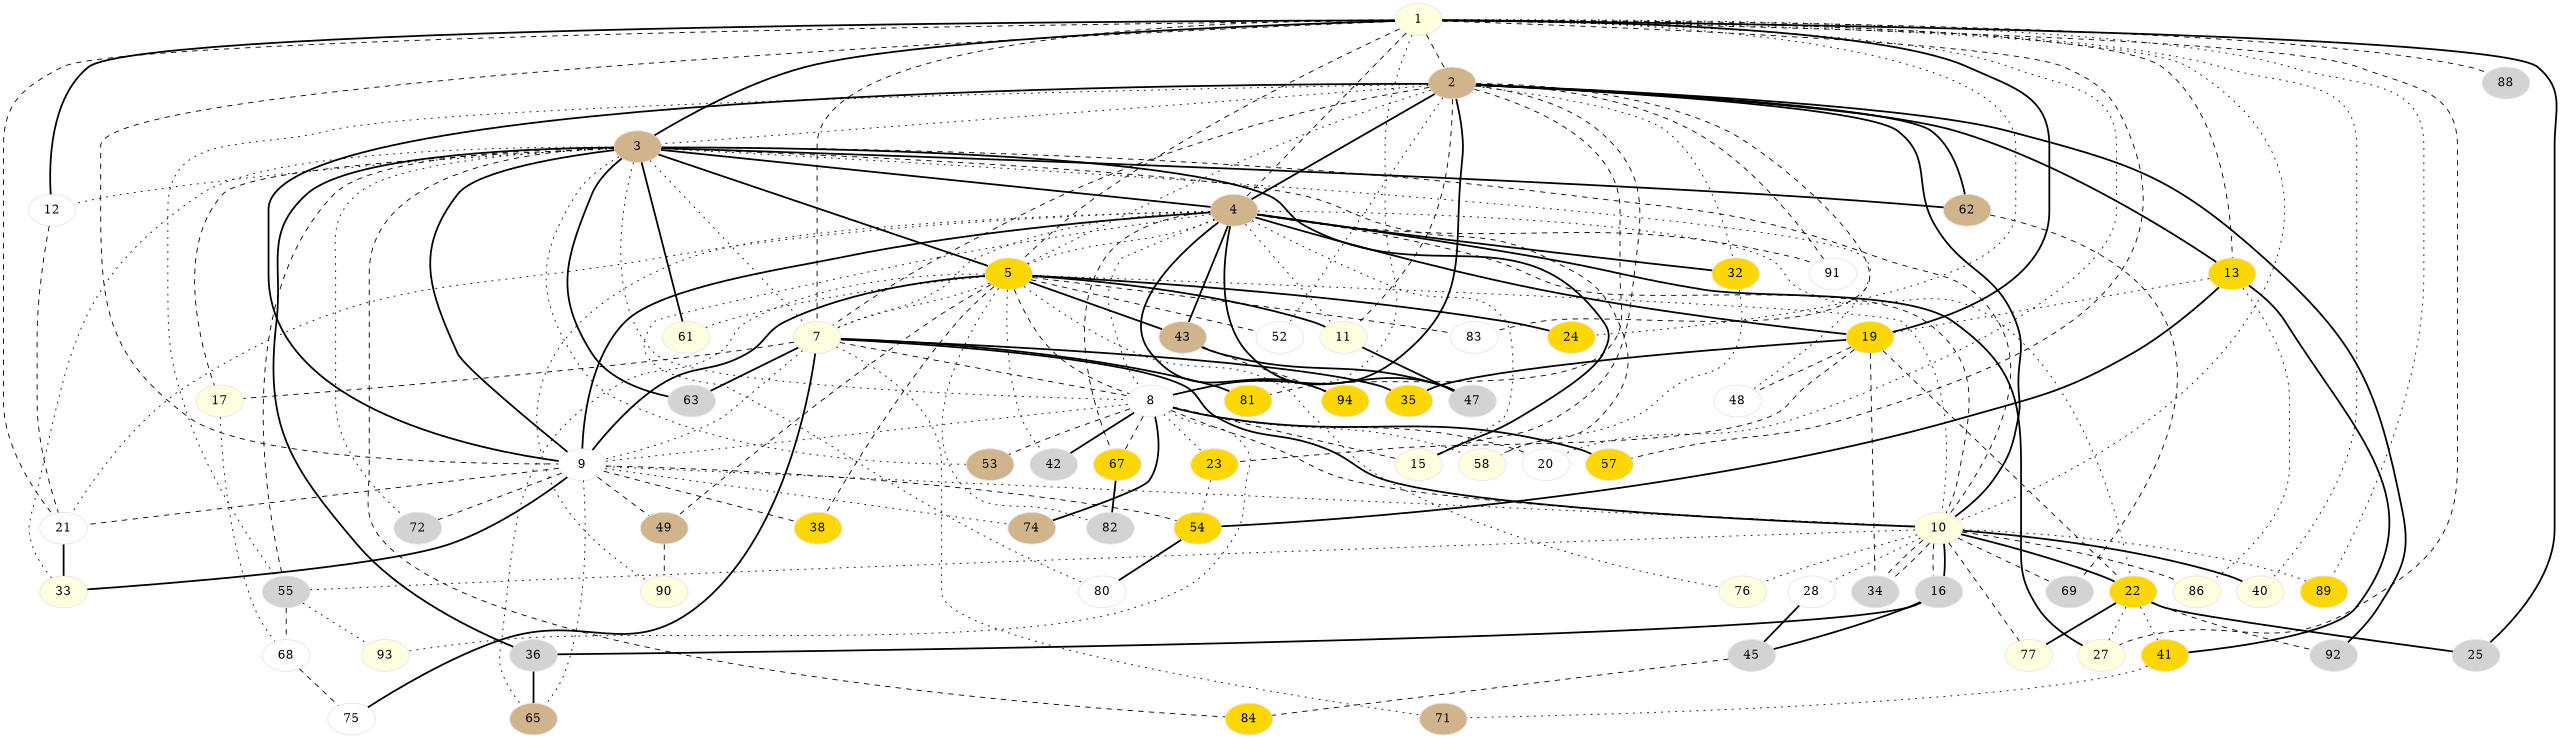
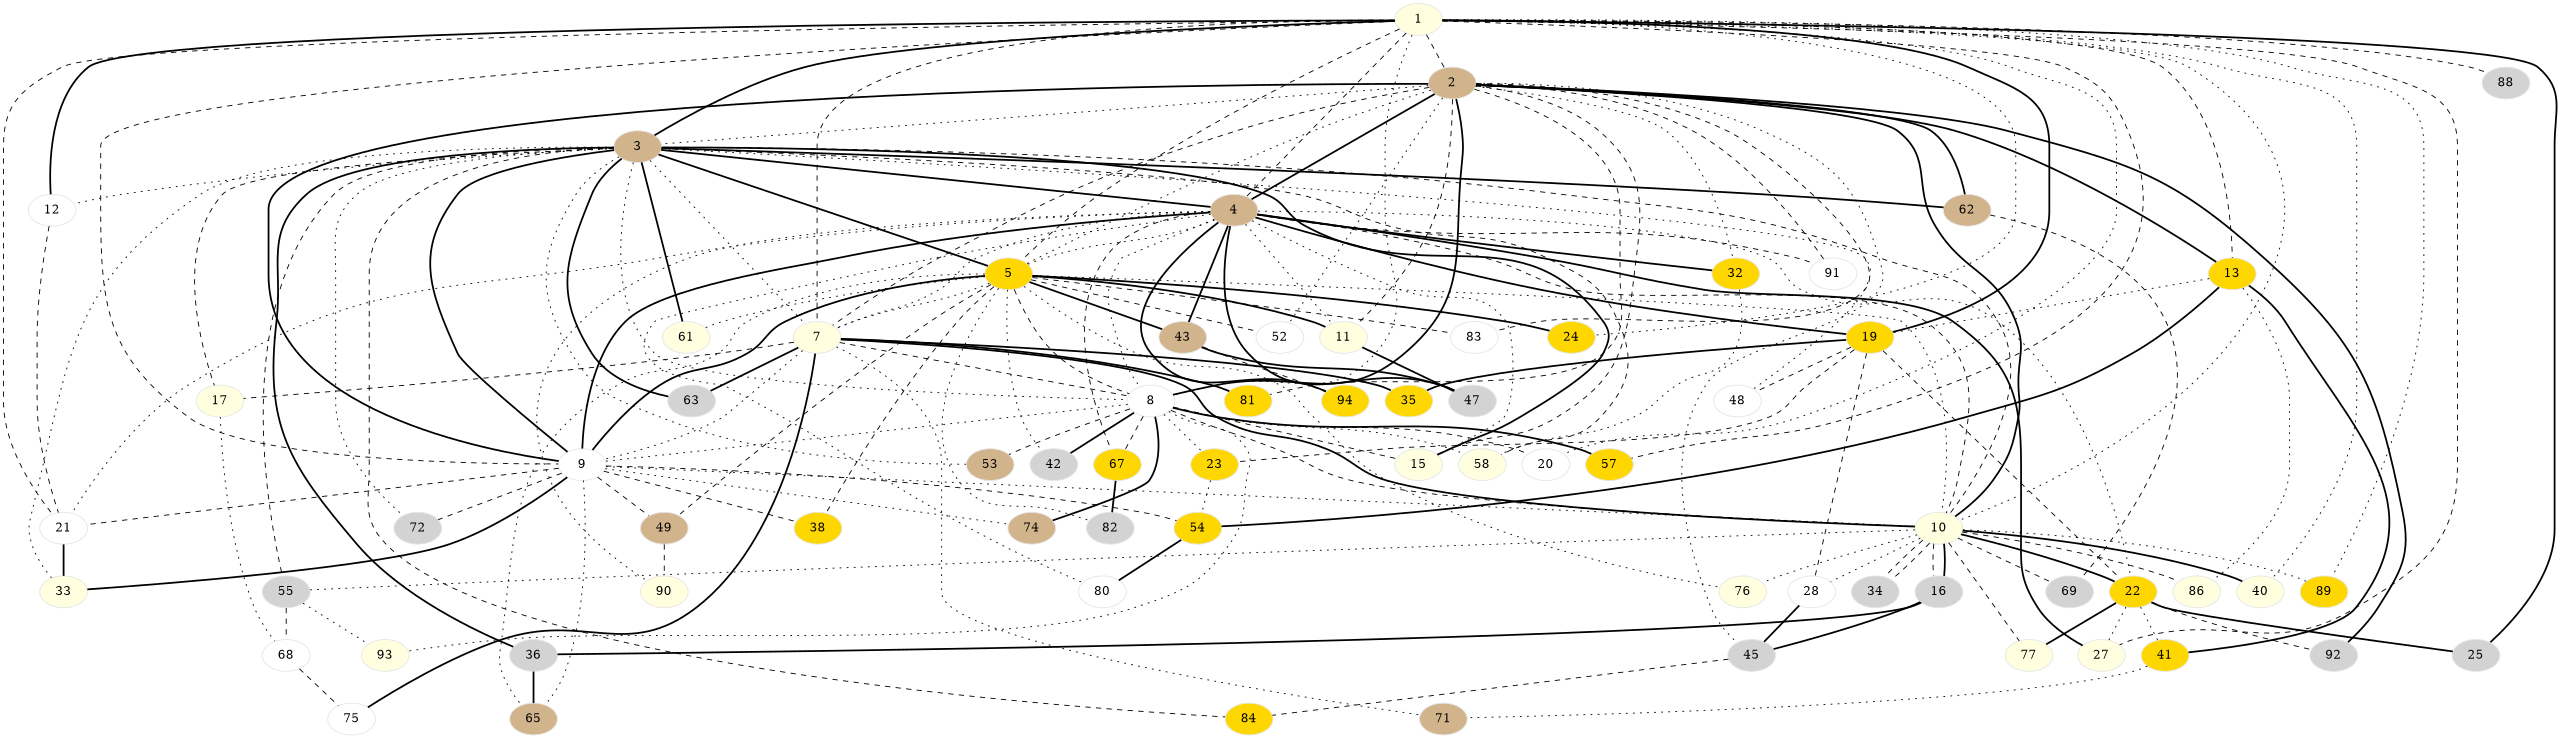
(582, 109) -> (1883, 275)
(1873, 465) -> (1841, 465)
